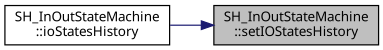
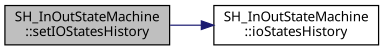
(186, 25) -> (186, 25)
